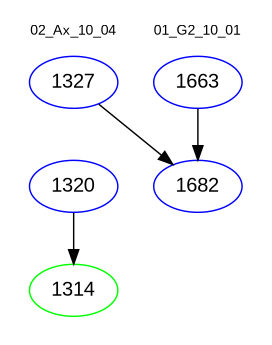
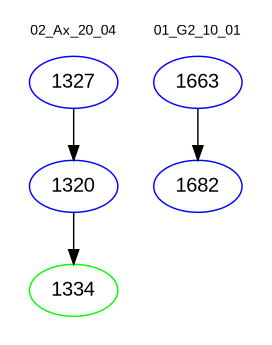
(74, 31) -> (74, 31)
(121, 122) -> (74, 127)
(74, 290) -> (74, 290)
